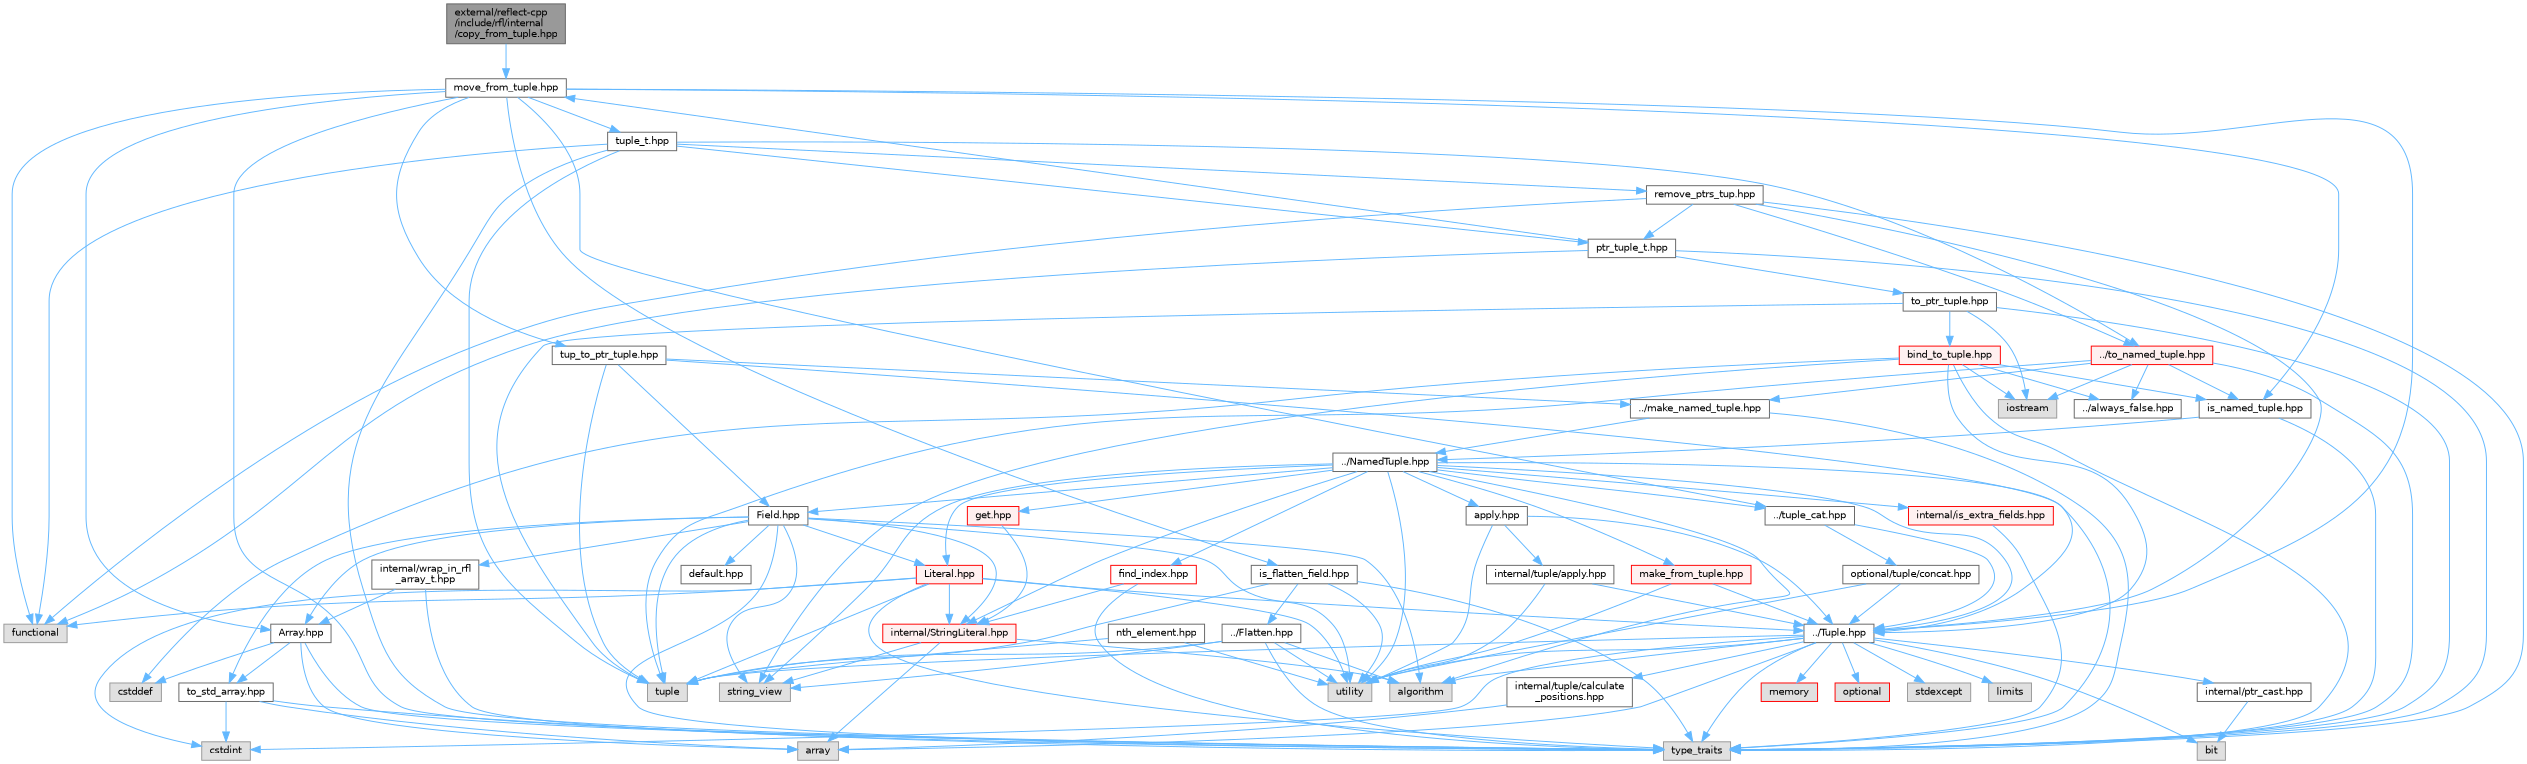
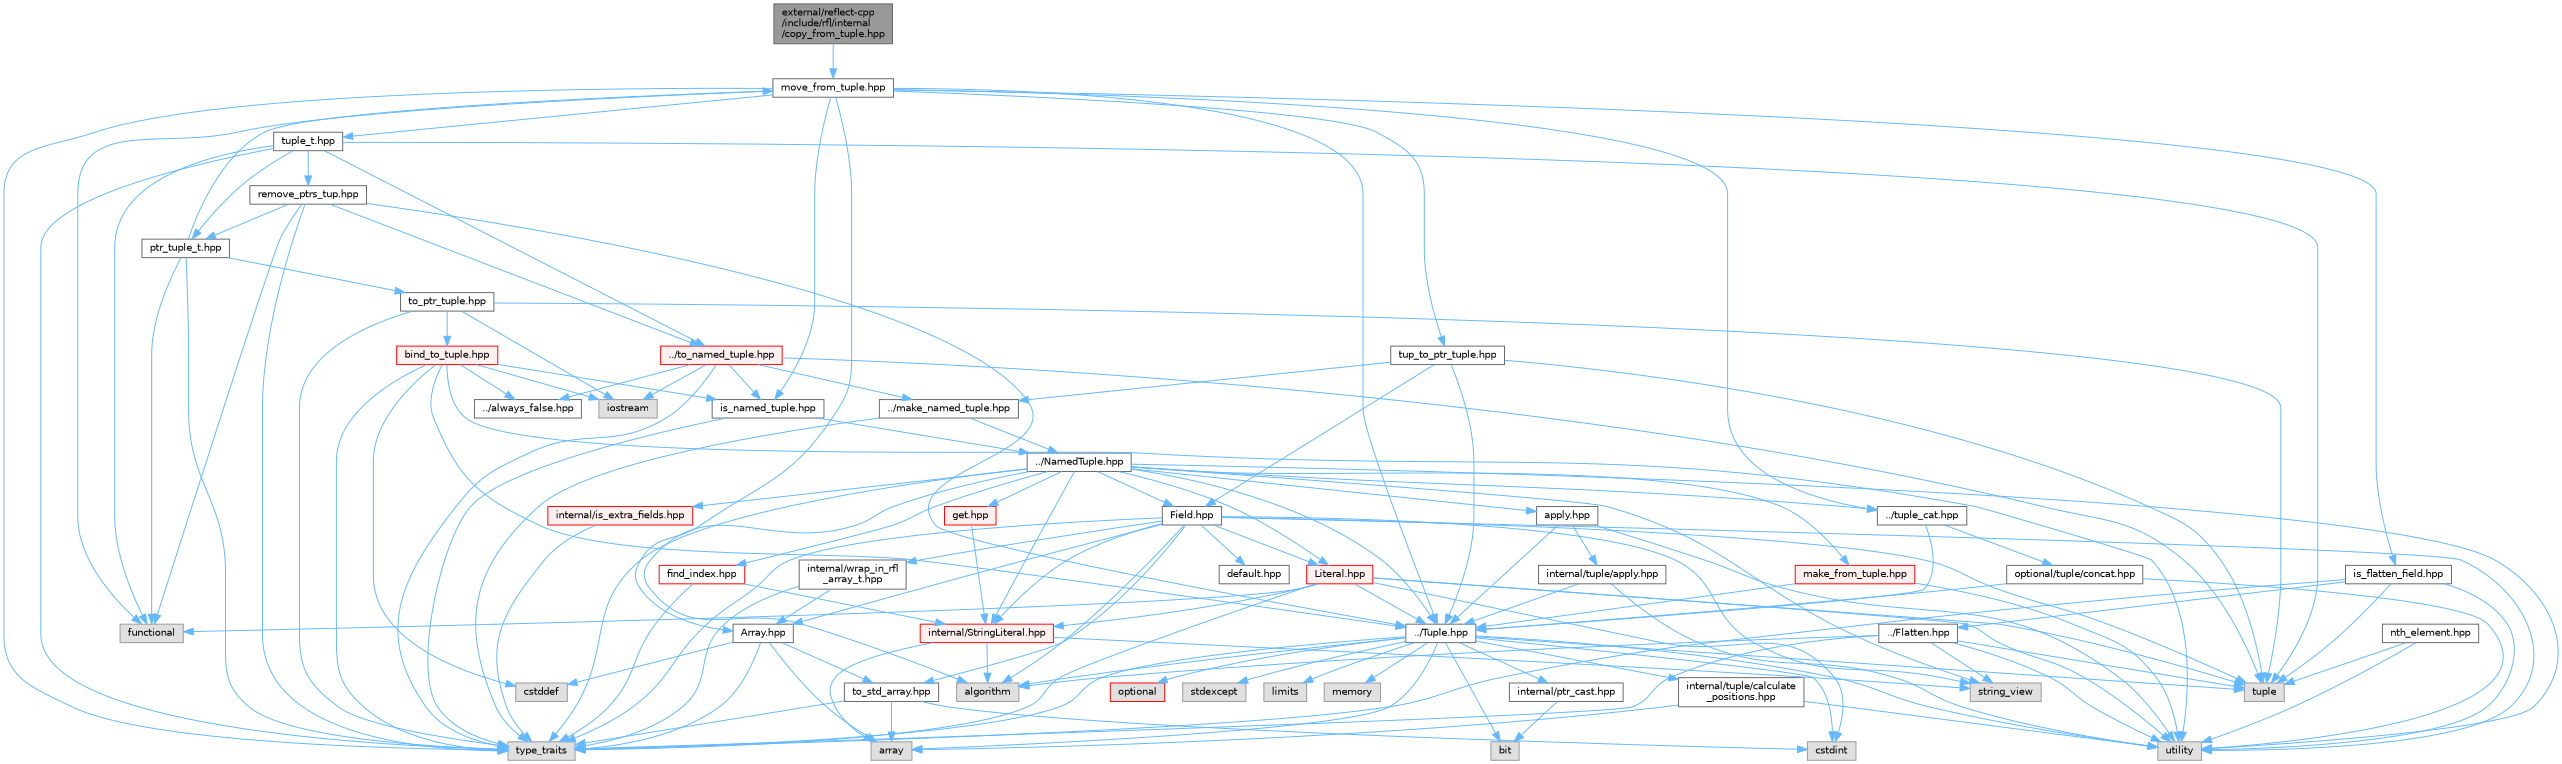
(1258, 422) -> (1325, 460)
(1789, 692) -> (1352, 692)
none -> (1976, 724)
